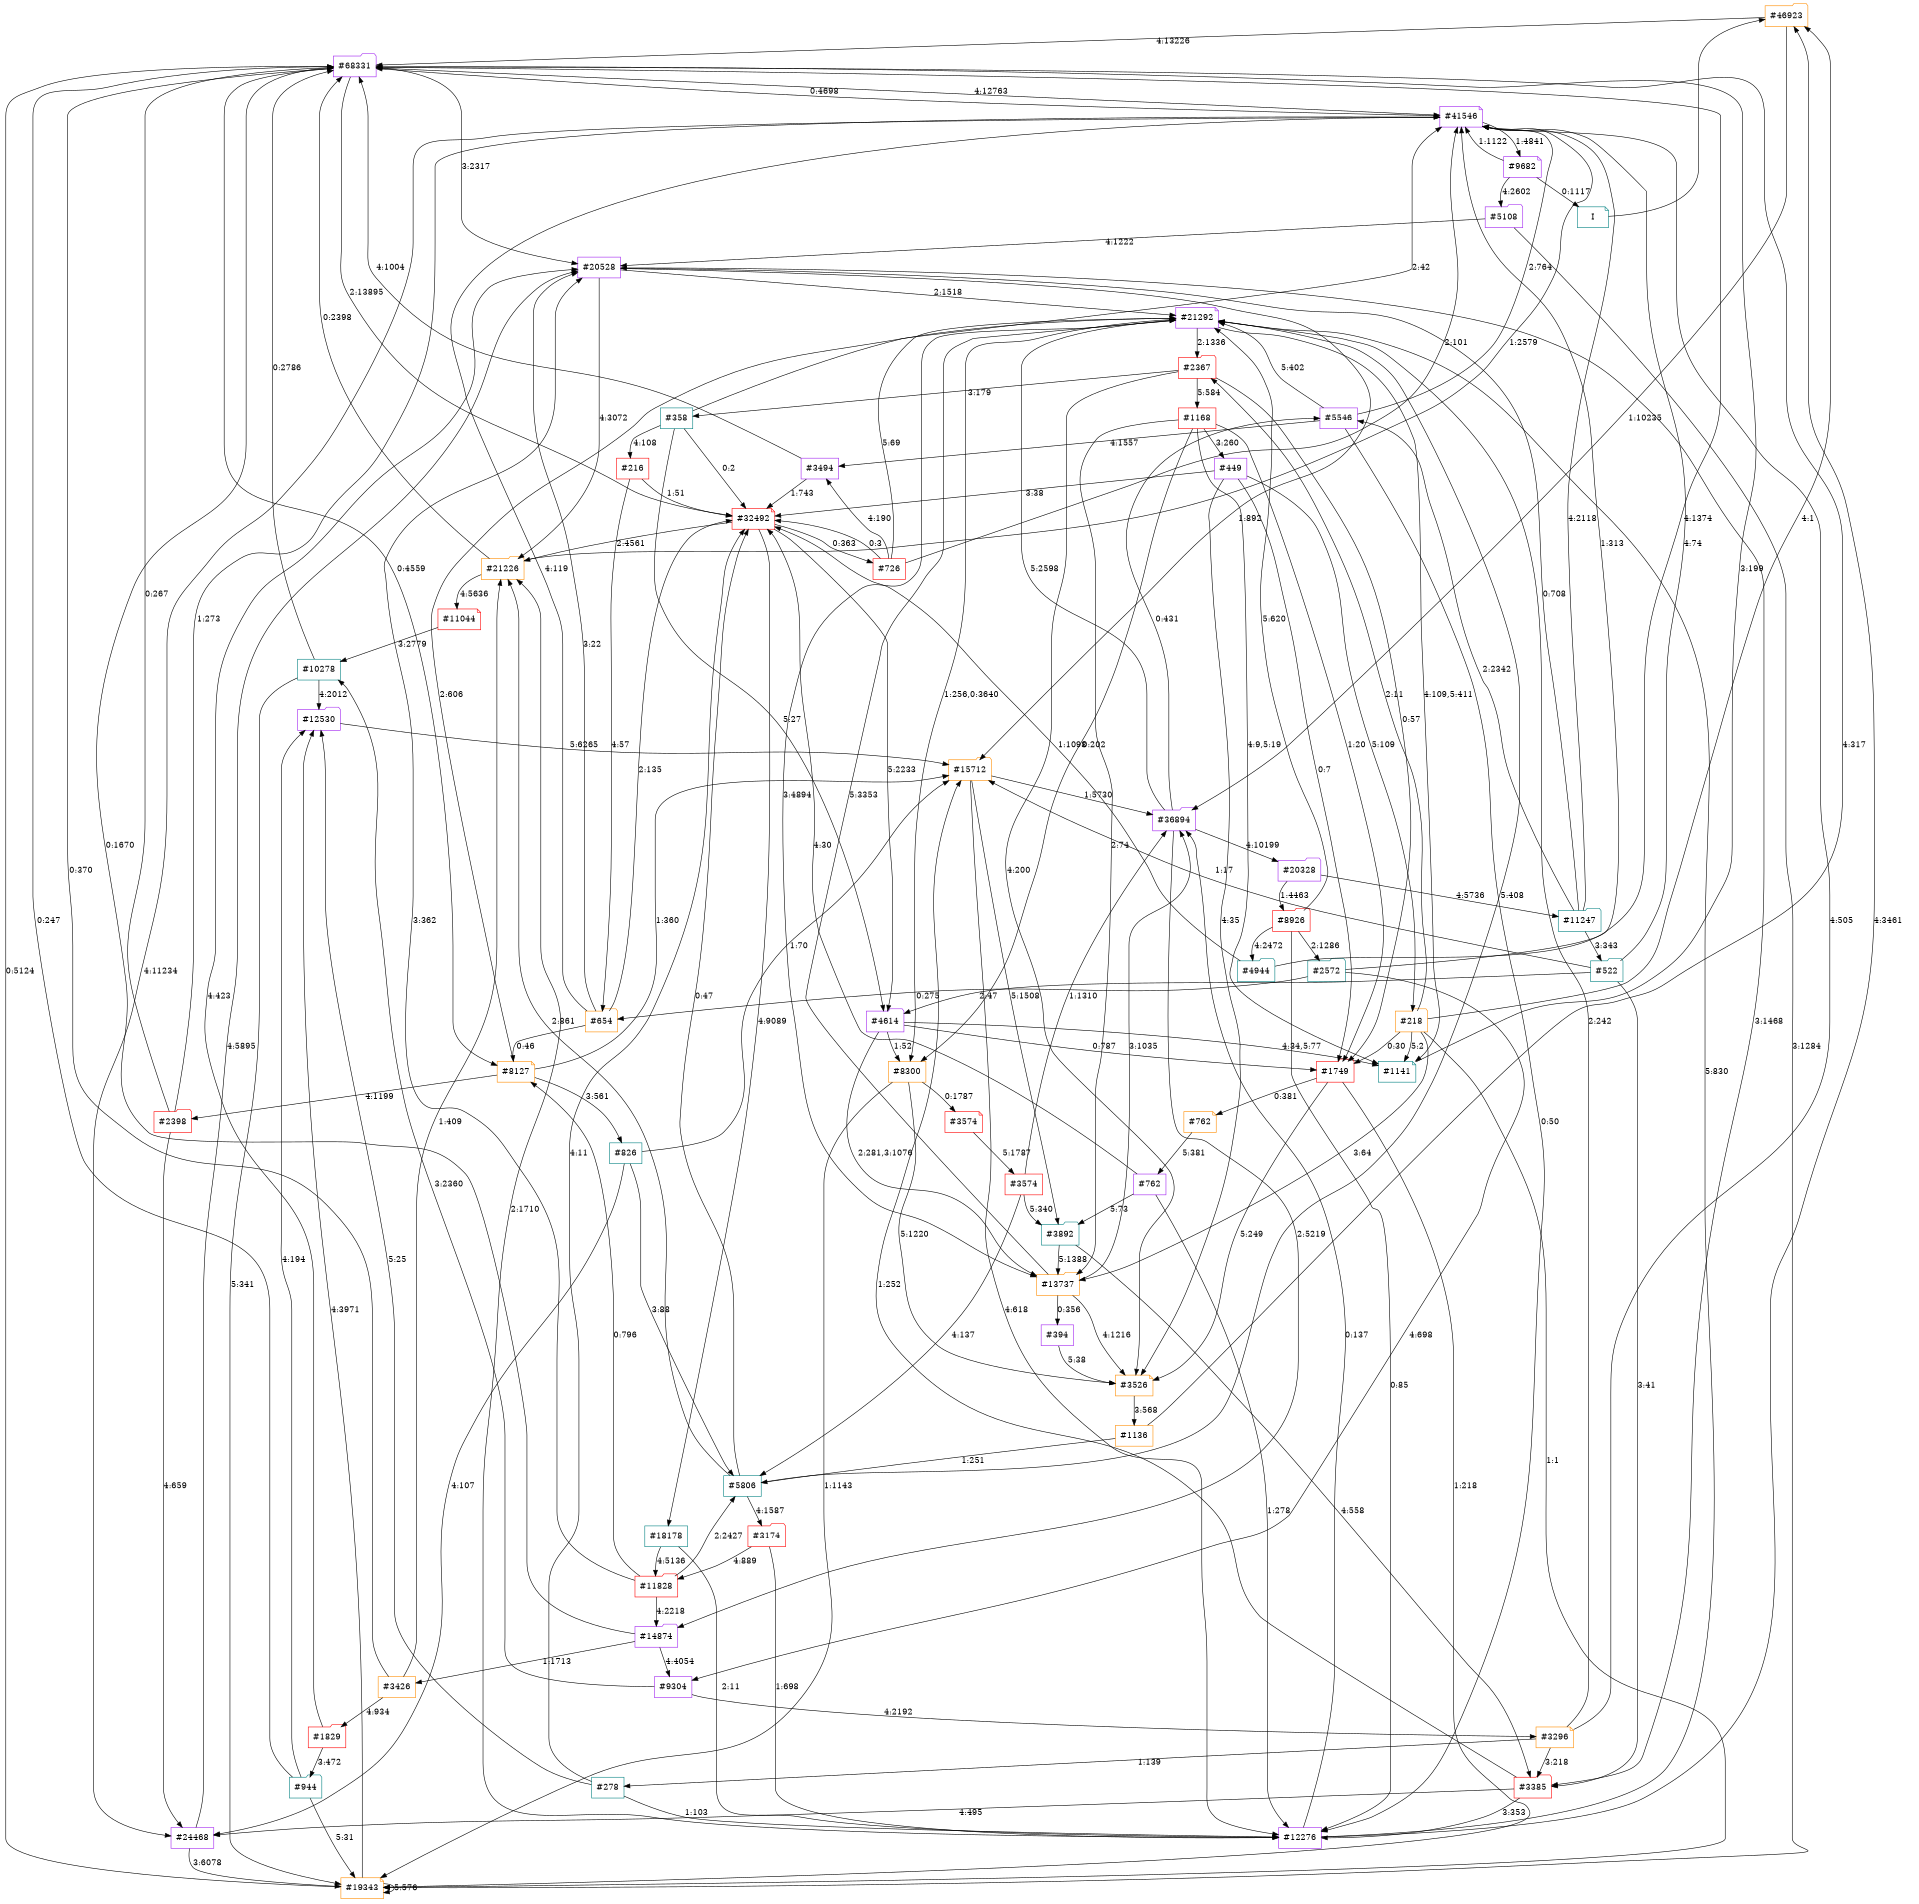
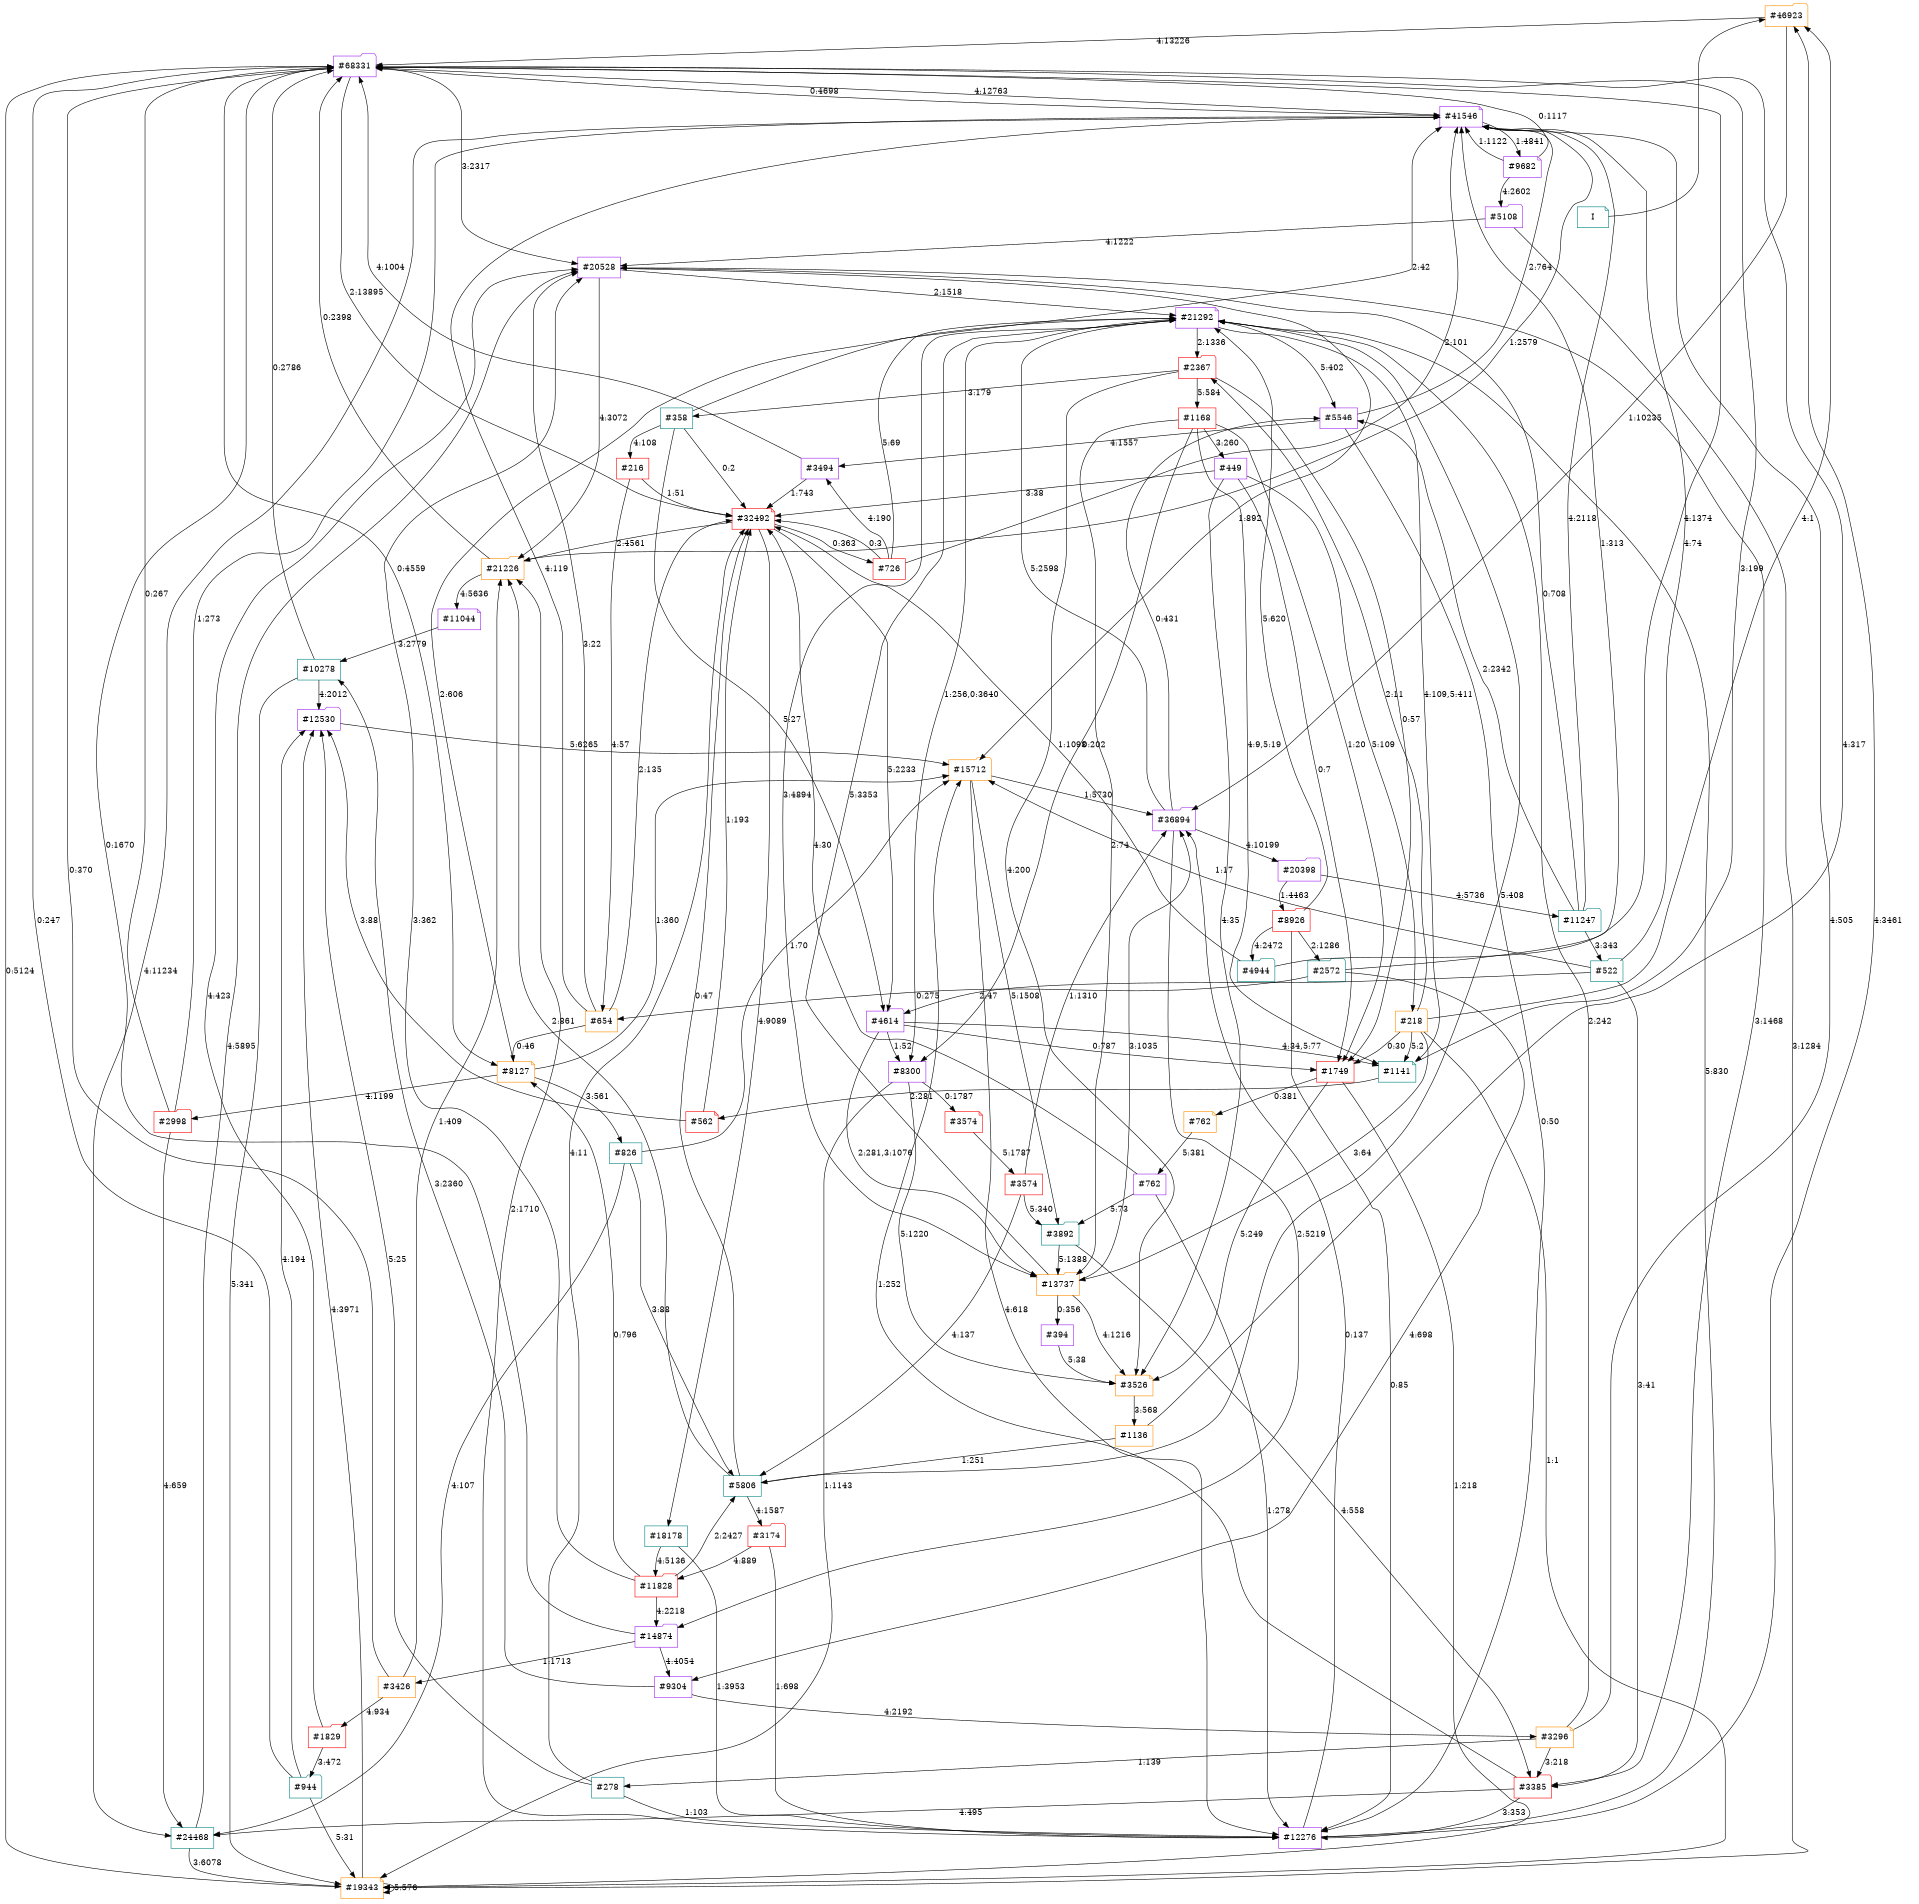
(1555, 190) -> (1281, 87)
(1272, 366) -> (1288, 345)
(459, 619) -> (459, 619)
(1299, 871) -> (1299, 871)
(907, 1072) -> (907, 1072)
(173, 1122) -> (173, 1122)
none -> (702, 1122)
(731, 1687) -> (731, 1687)
(192, 1838) -> (192, 1838)
